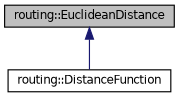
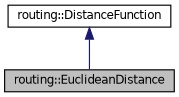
(89, 55) -> (89, 55)
